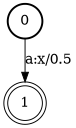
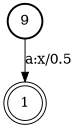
(25, 21) -> (25, 21)
